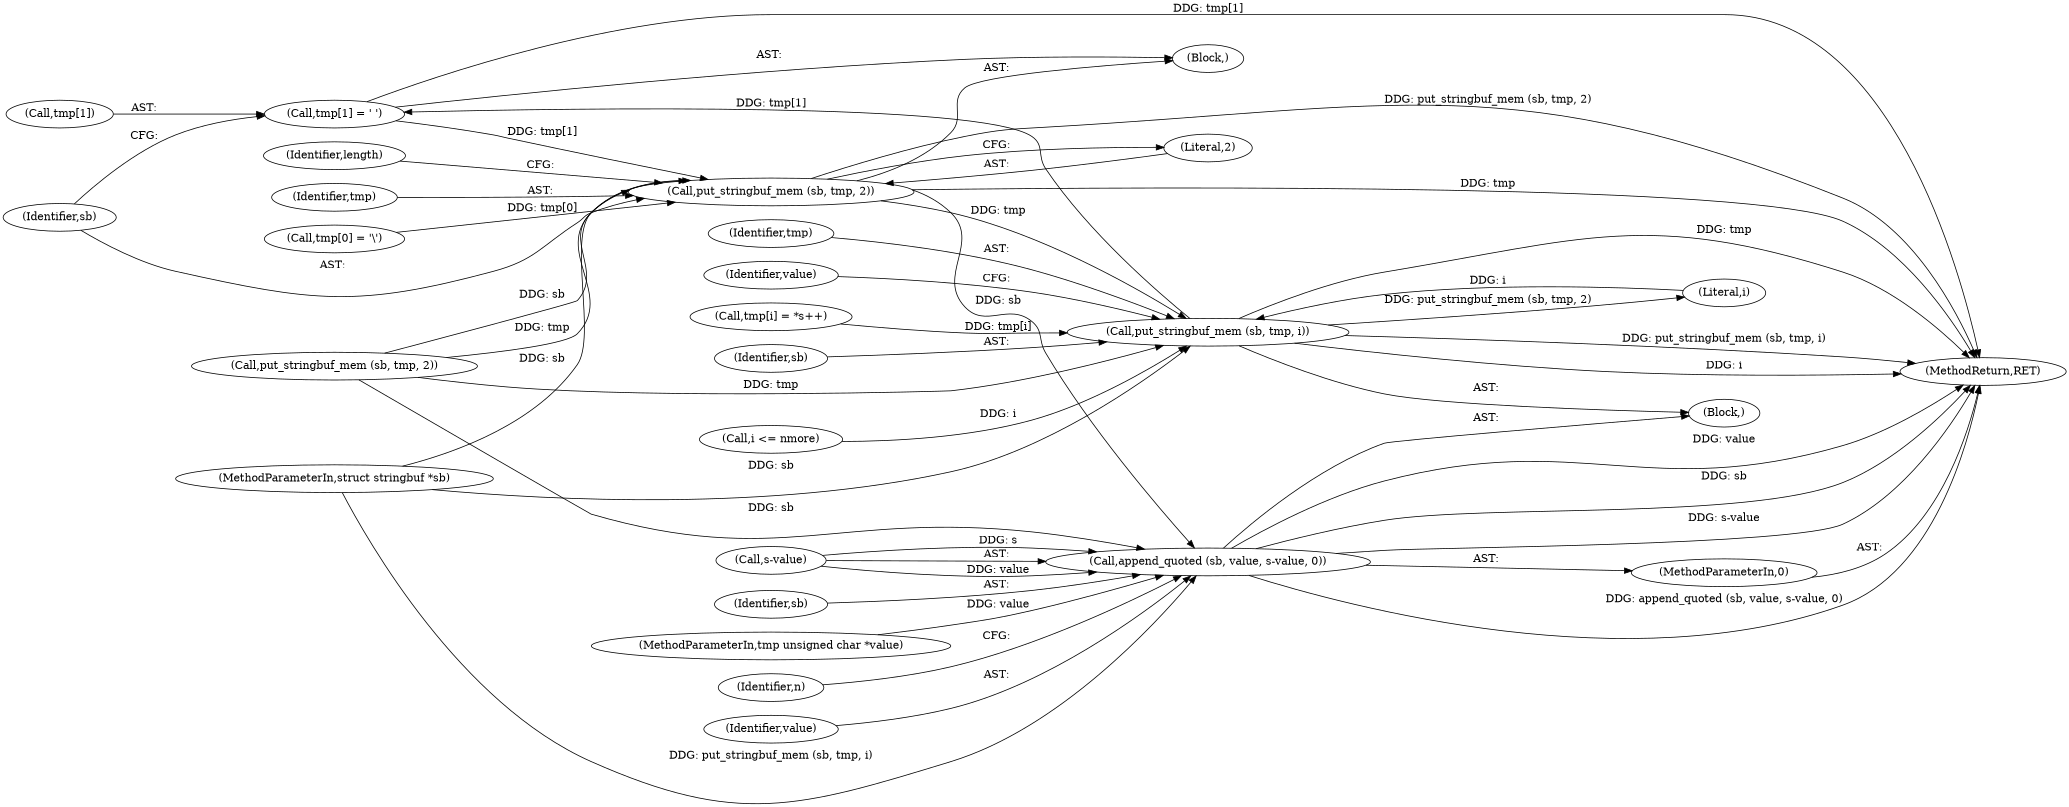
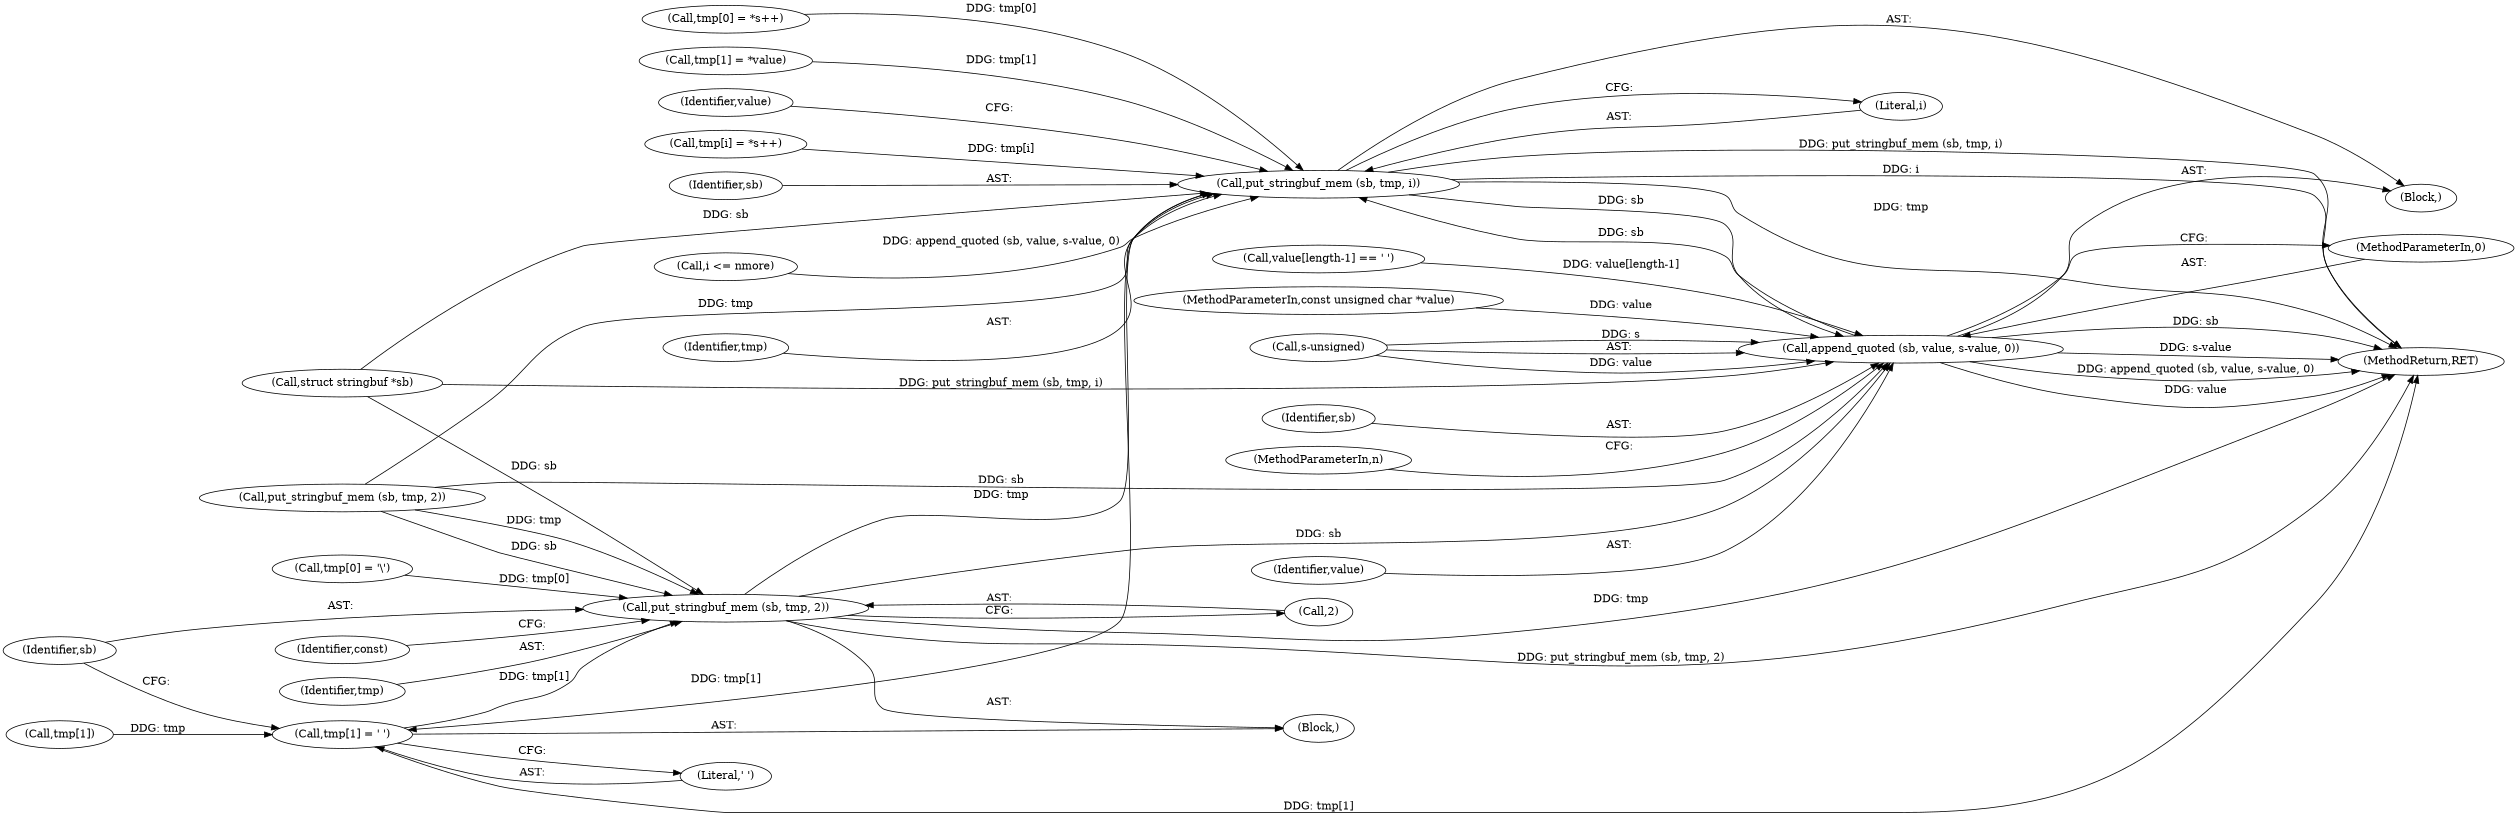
none -> (726, 19)
none -> (726, 61)
(146, 108) -> (158, 729)
(1208, 148) -> (1319, 612)
(334, 156) -> (342, 650)
none -> (1652, 212)
none -> (1622, 242)
none -> (1319, 259)
(1488, 281) -> (1621, 117)
(1488, 300) -> (1621, 88)
(998, 414) -> (1001, 242)
(334, 479) -> (342, 383)
(1925, 515) -> (2167, 296)
(1488, 559) -> (2196, 239)
(771, 560) -> (1319, 348)
(771, 646) -> (1319, 301)
(771, 688) -> (1319, 460)
none -> (726, 776)
